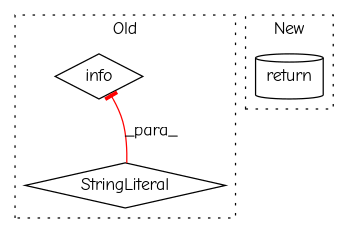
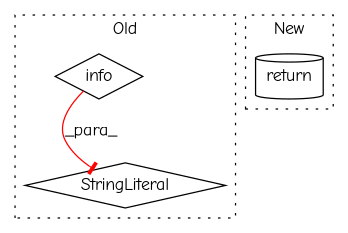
(125, 130) -> (63, 130)
